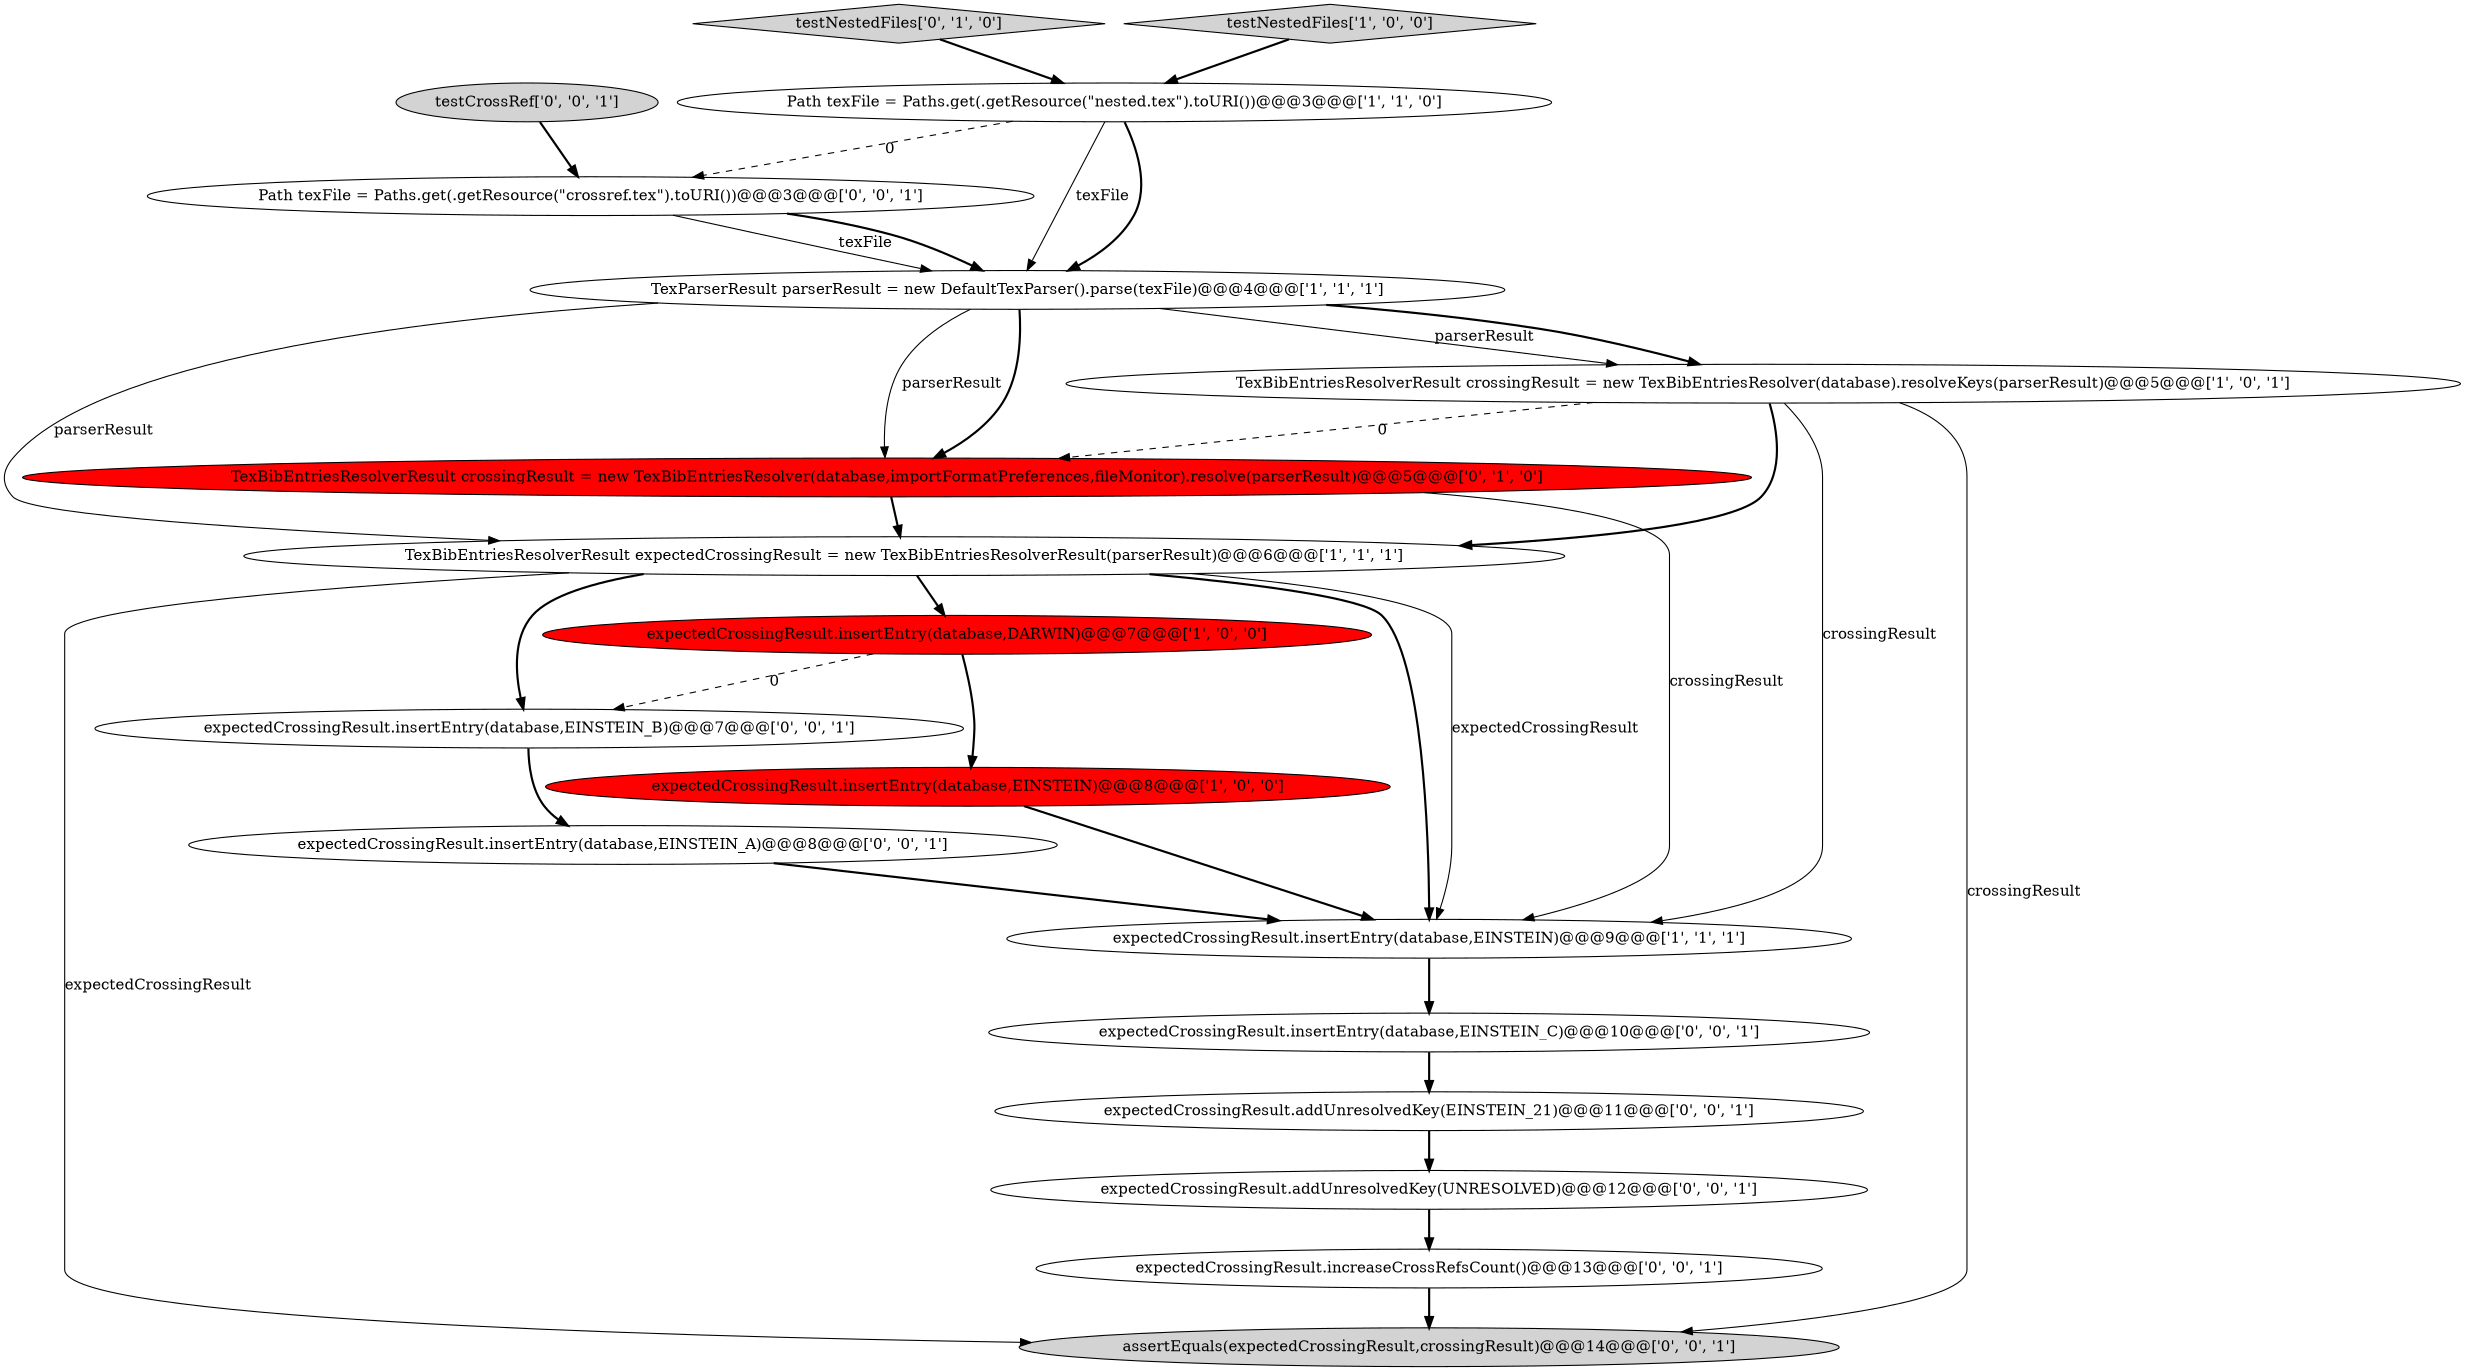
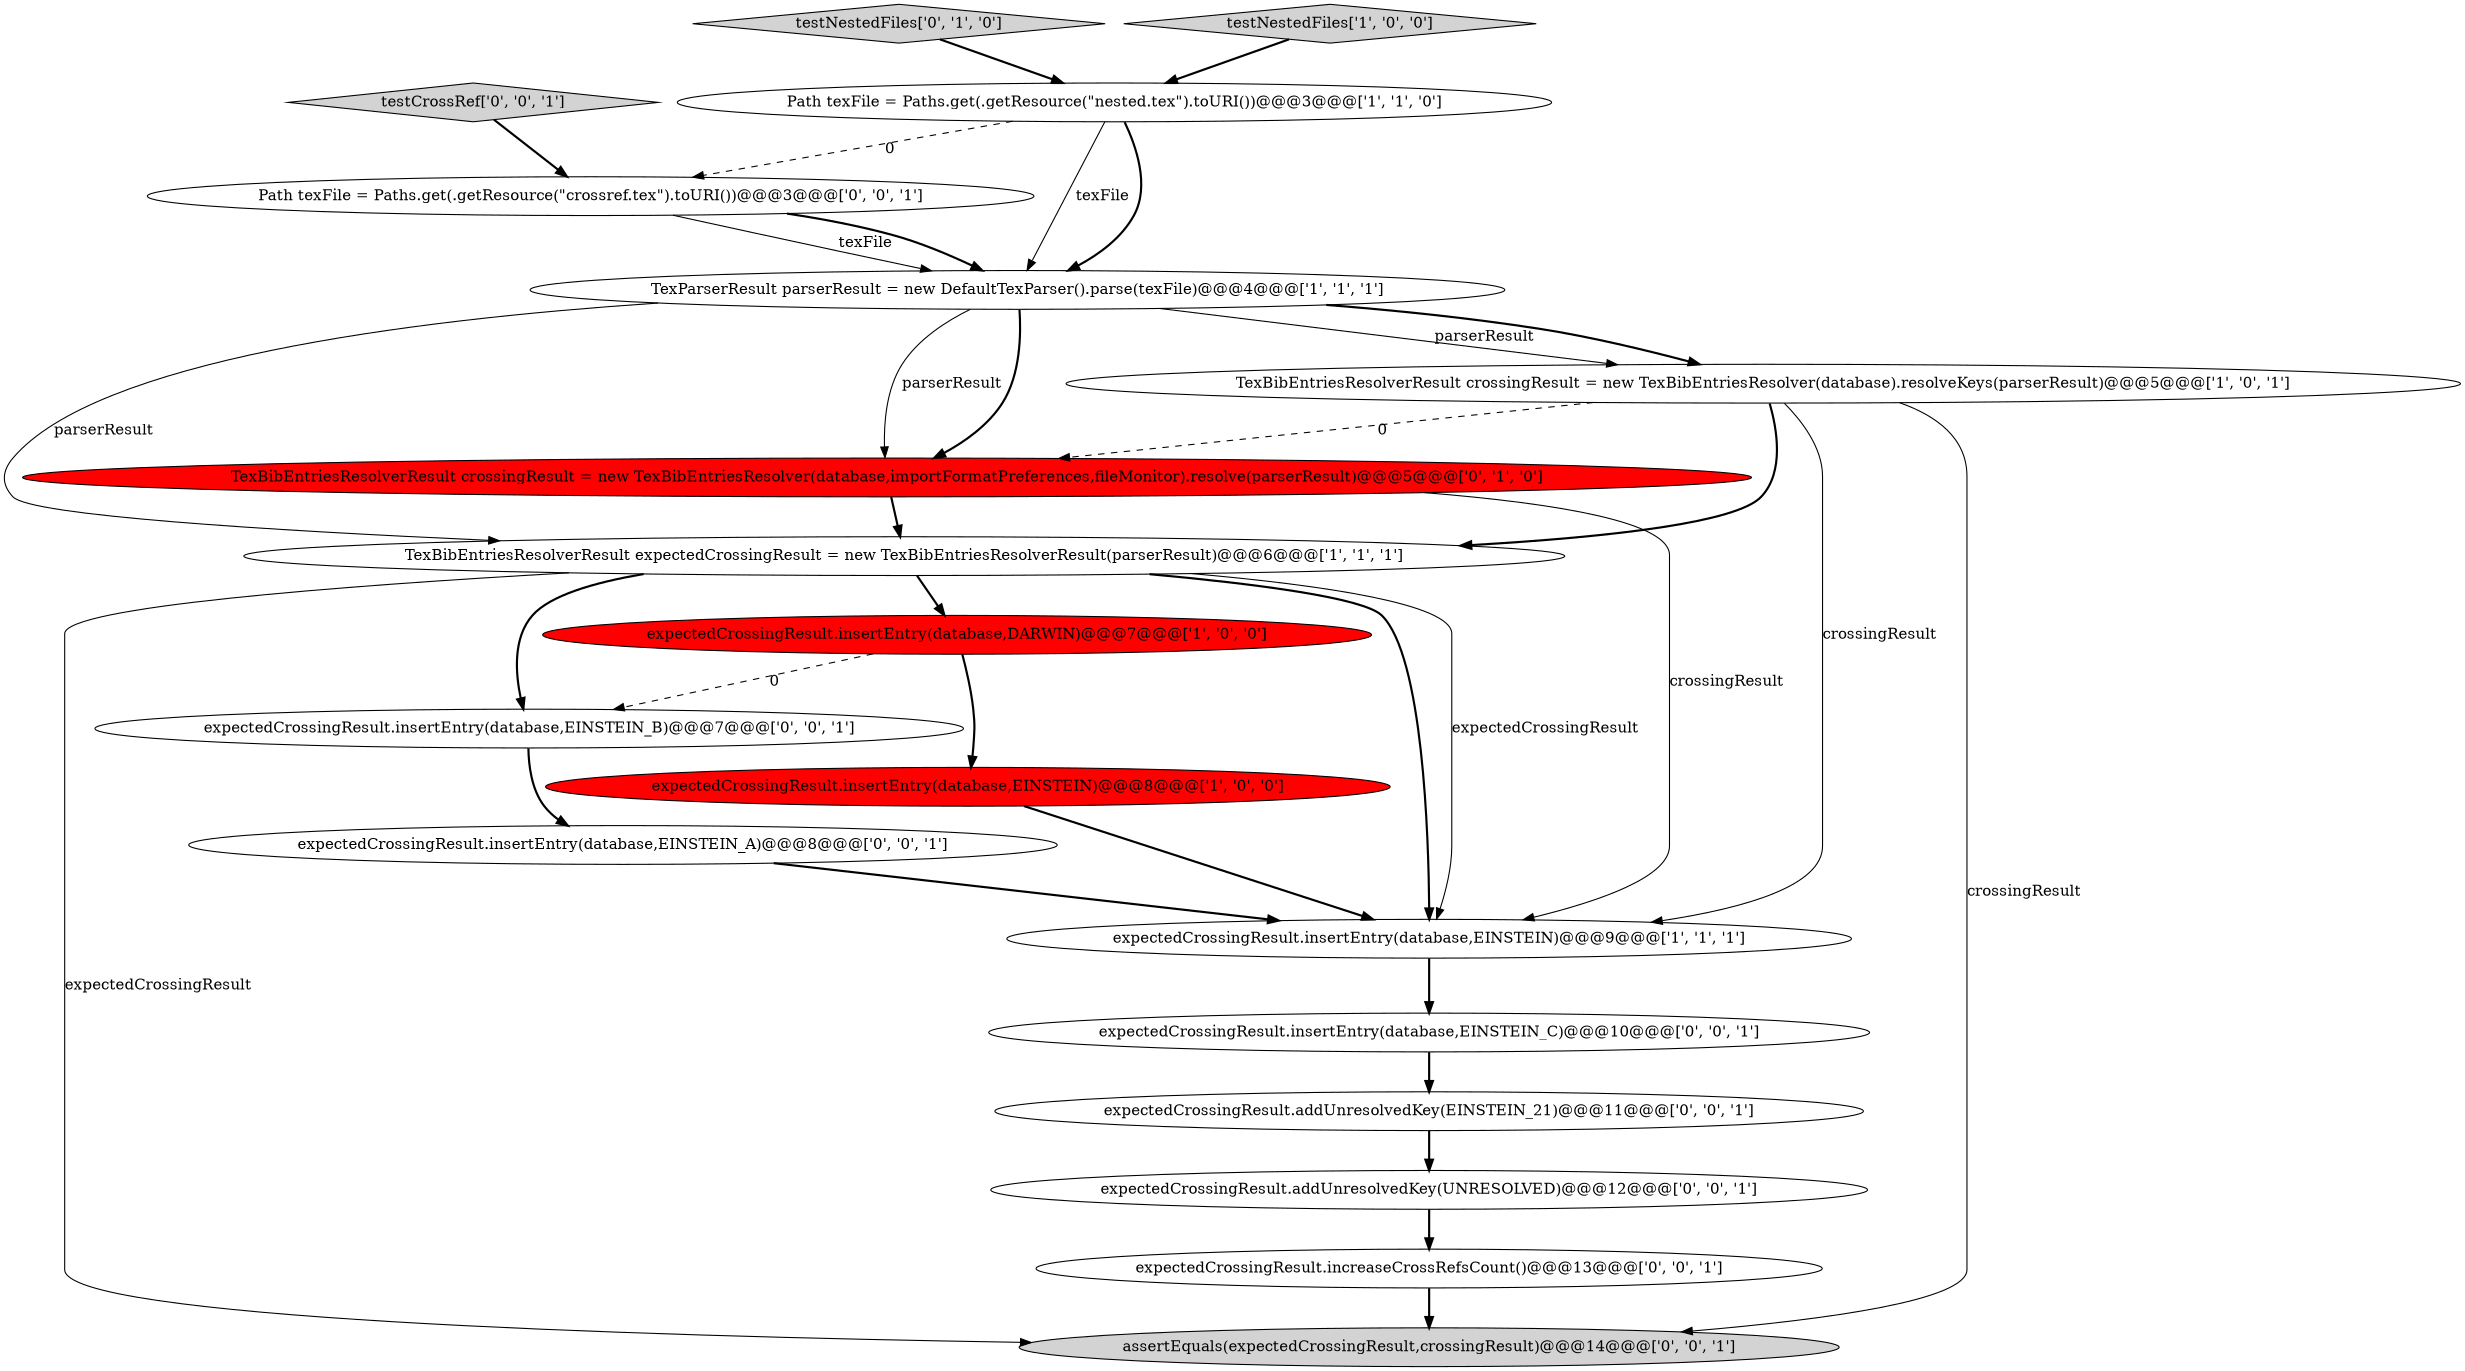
(527, 102) -> (473, 102)
